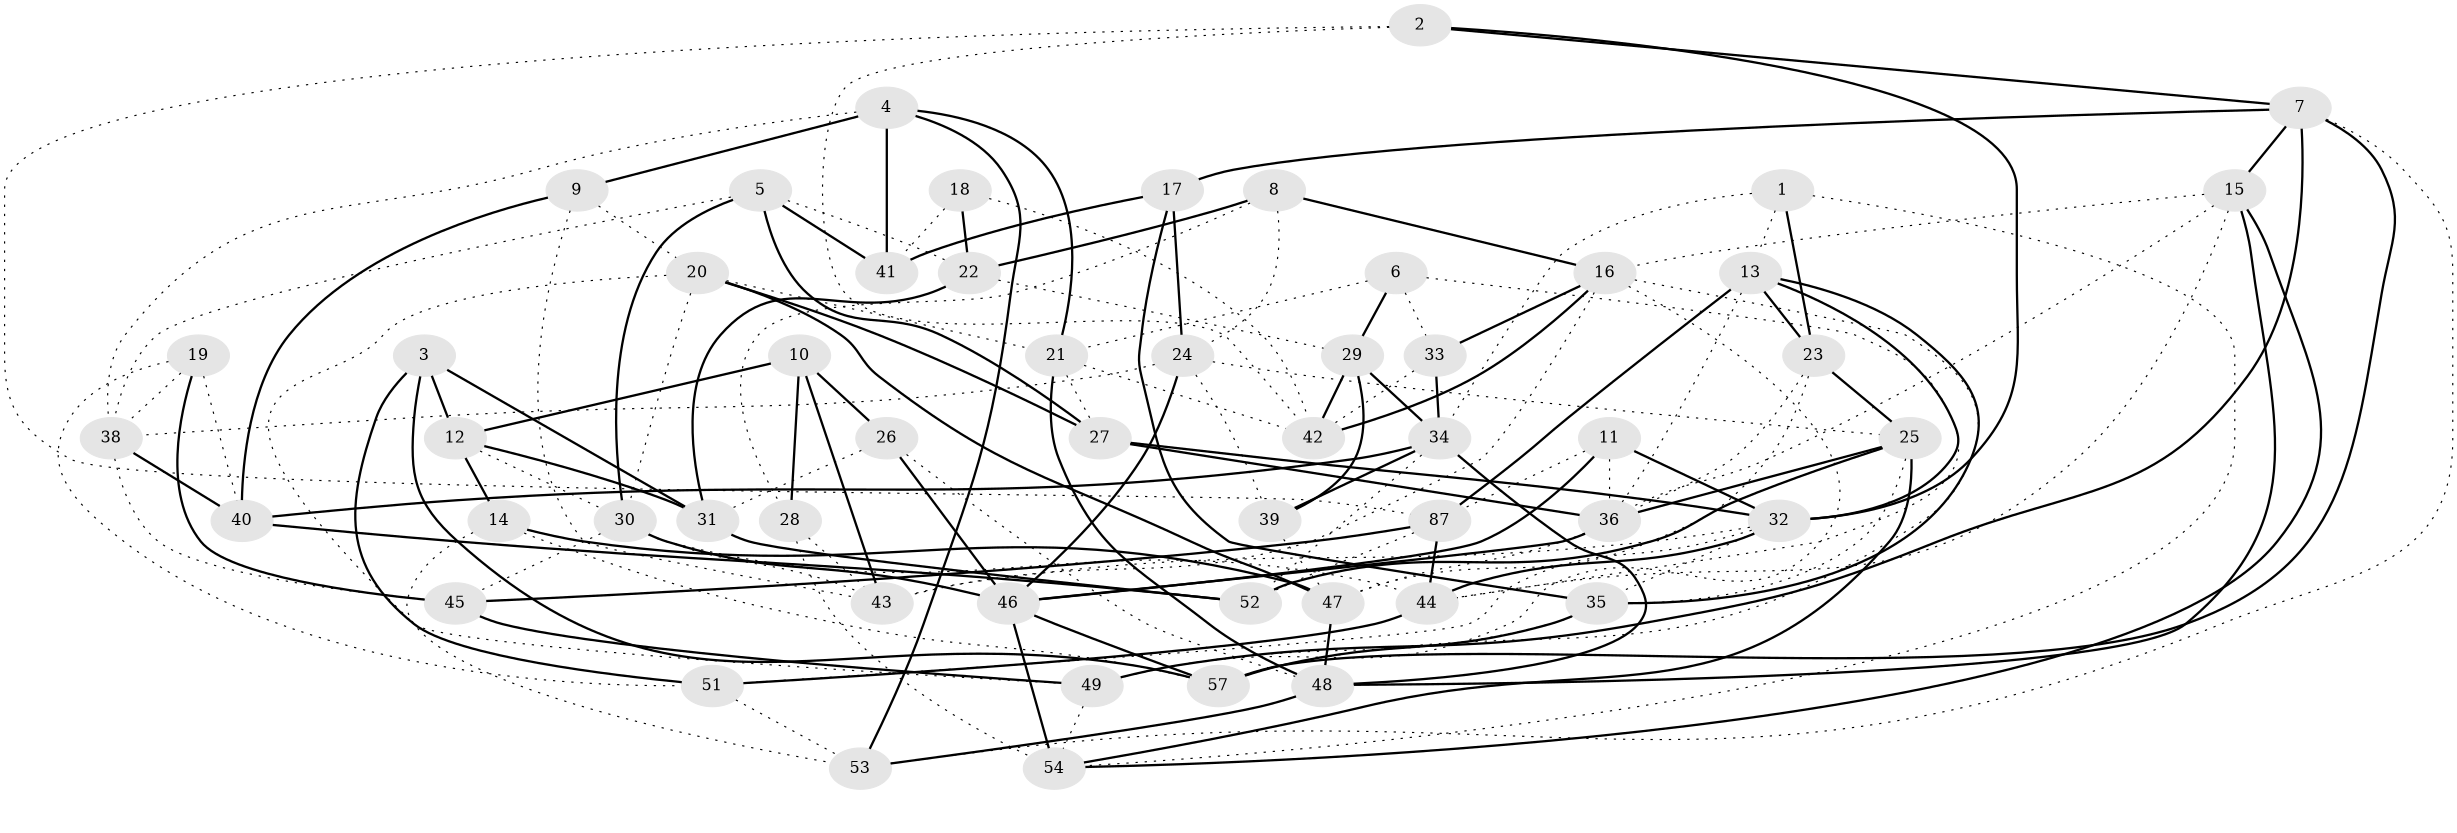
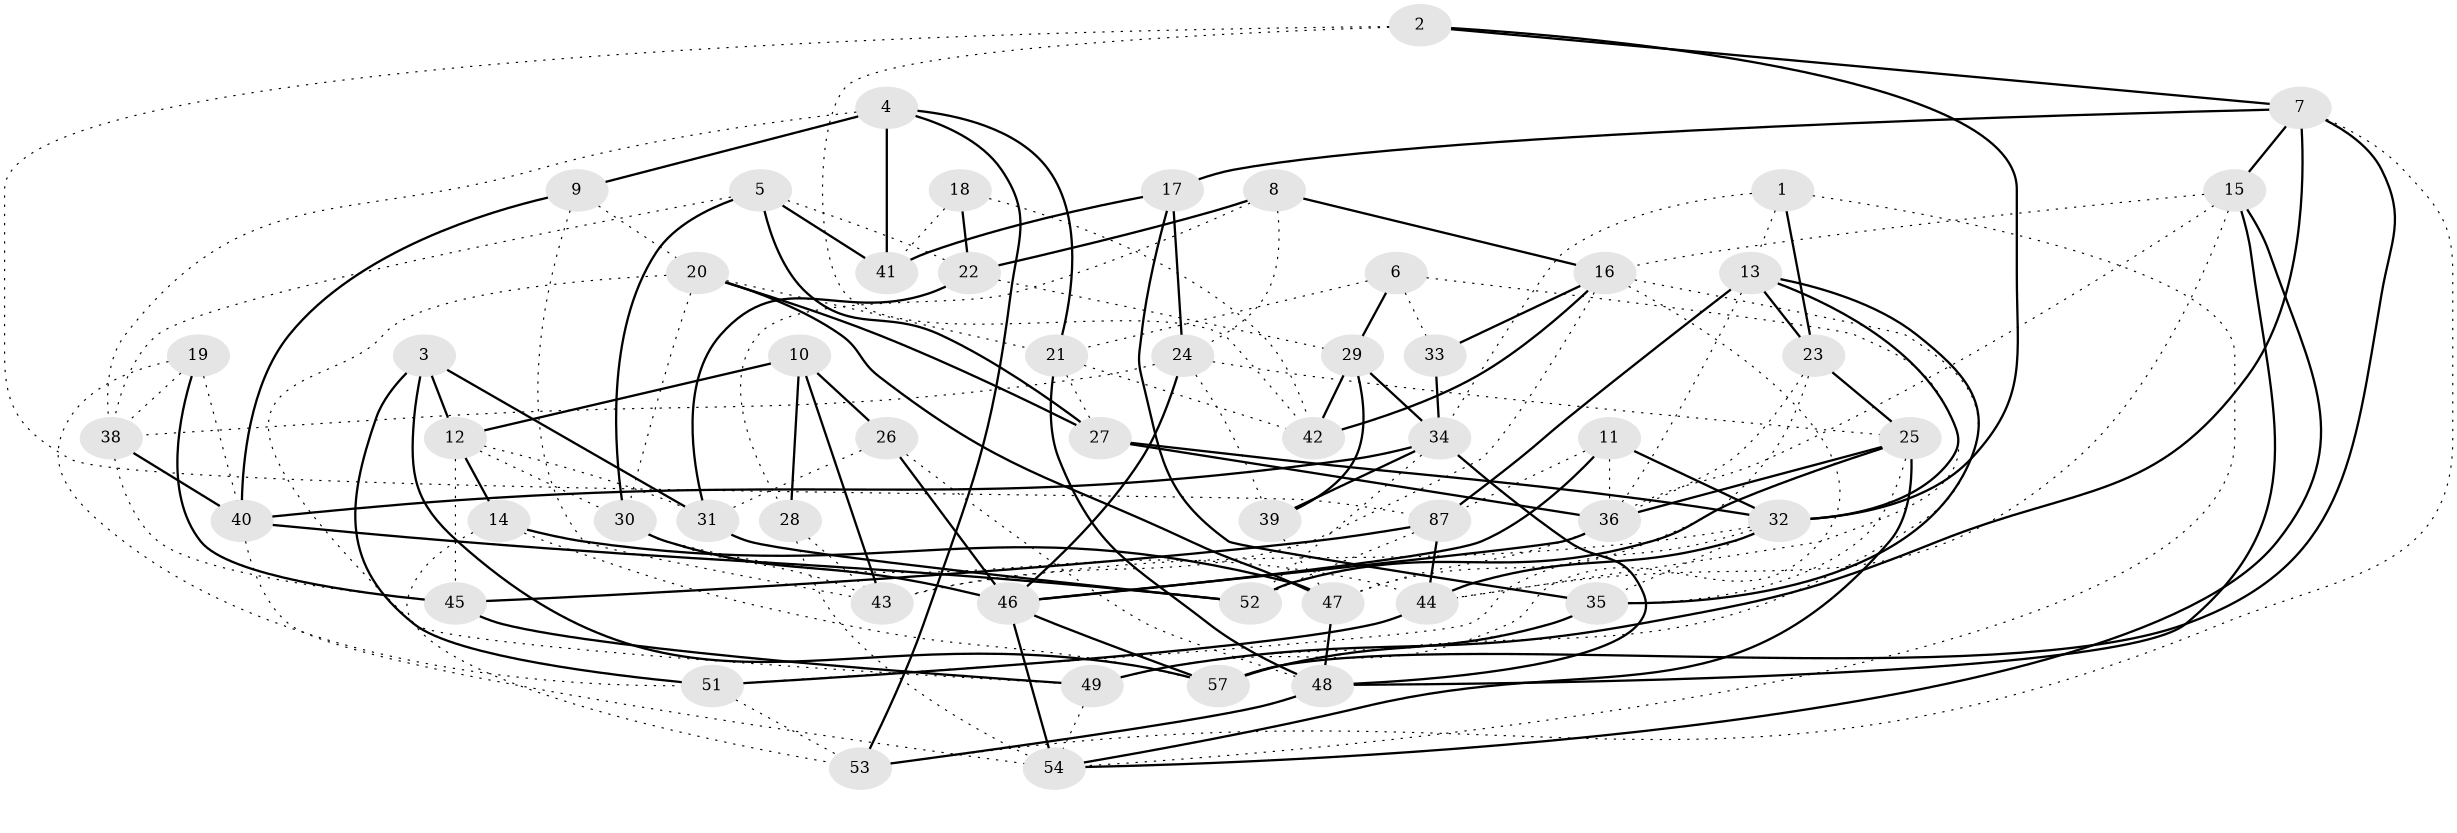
(1374, 397) -> none
(585, 473) -> (585, 473)
(540, 562) -> (455, 521)
none -> (606, 701)
